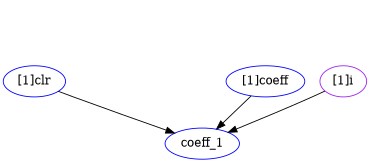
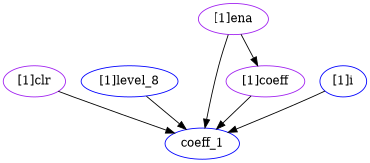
none -> (233, 19)
(34, 81) -> (34, 81)
none -> (130, 81)
(265, 81) -> (265, 81)
(343, 81) -> (343, 81)
